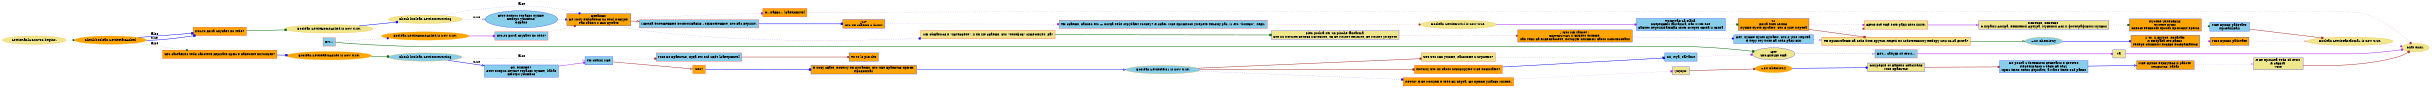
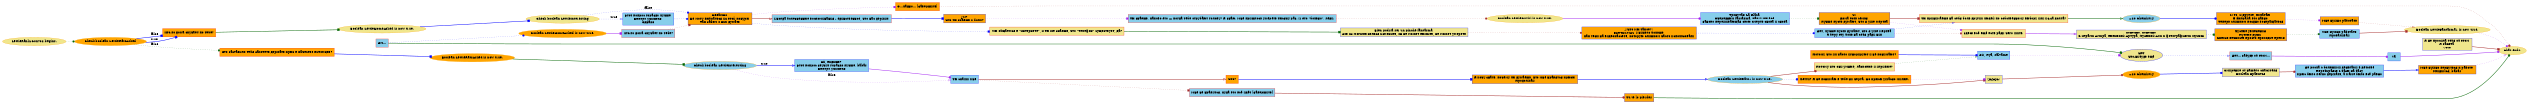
(521, 19) -> (648, 19)
(2119, 54) -> (2394, 57)
(1458, 57) -> (1854, 67)
(1582, 63) -> (1937, 55)
(2223, 64) -> (2490, 61)
(1896, 67) -> (2251, 72)
(1306, 70) -> (1875, 87)
(1458, 82) -> (1854, 79)
none -> (2089, 99)
